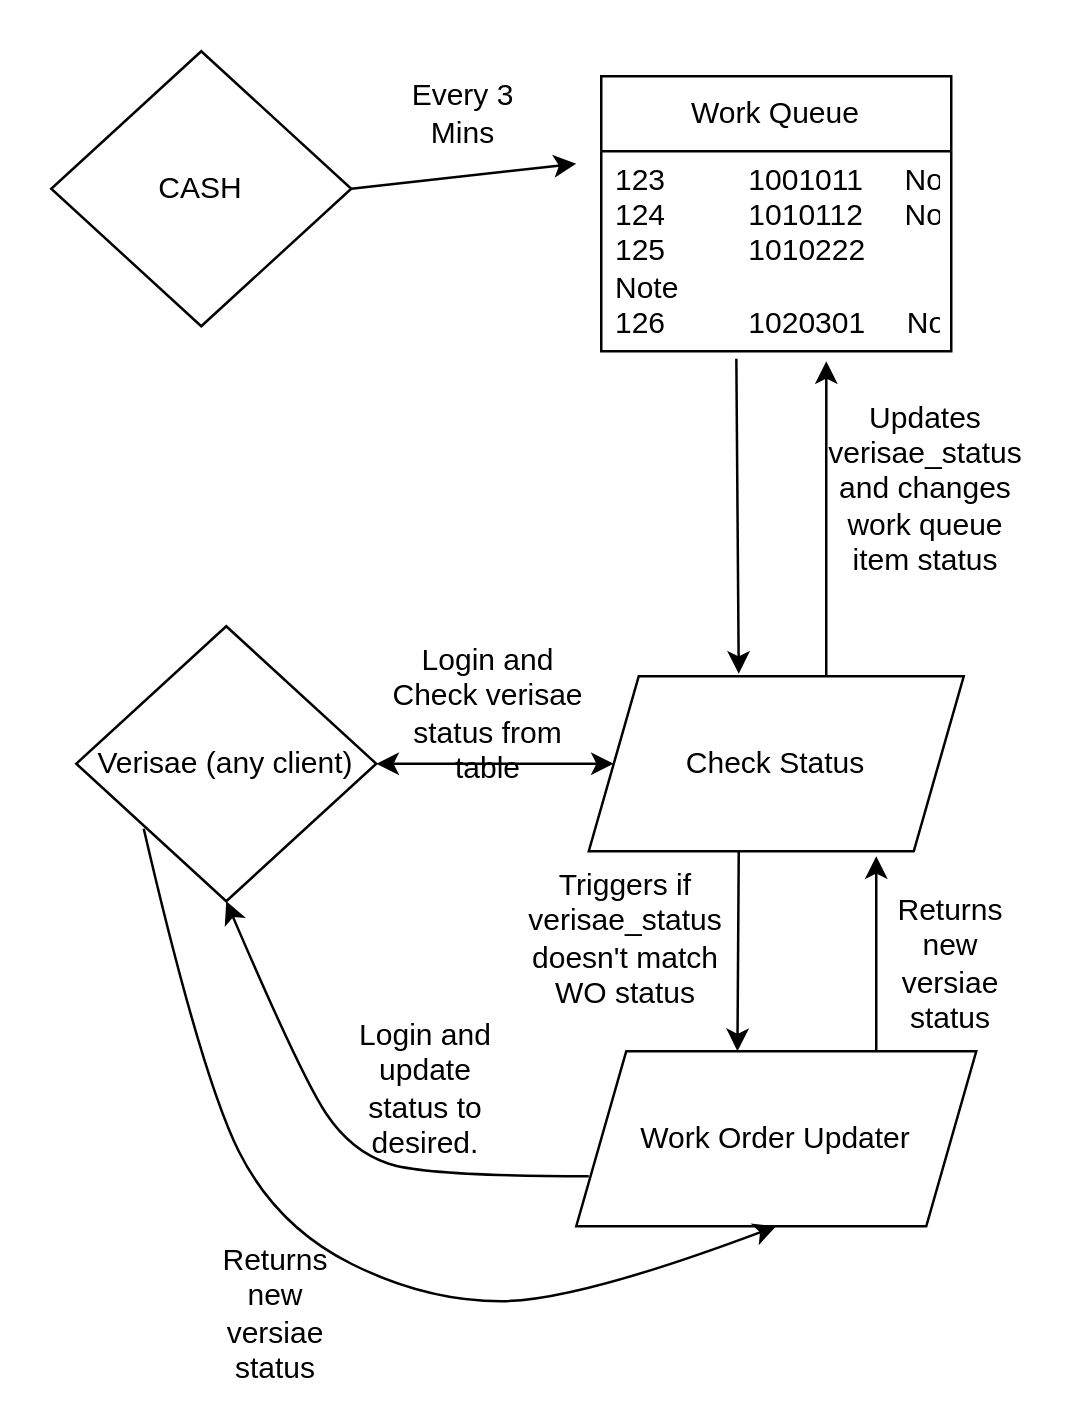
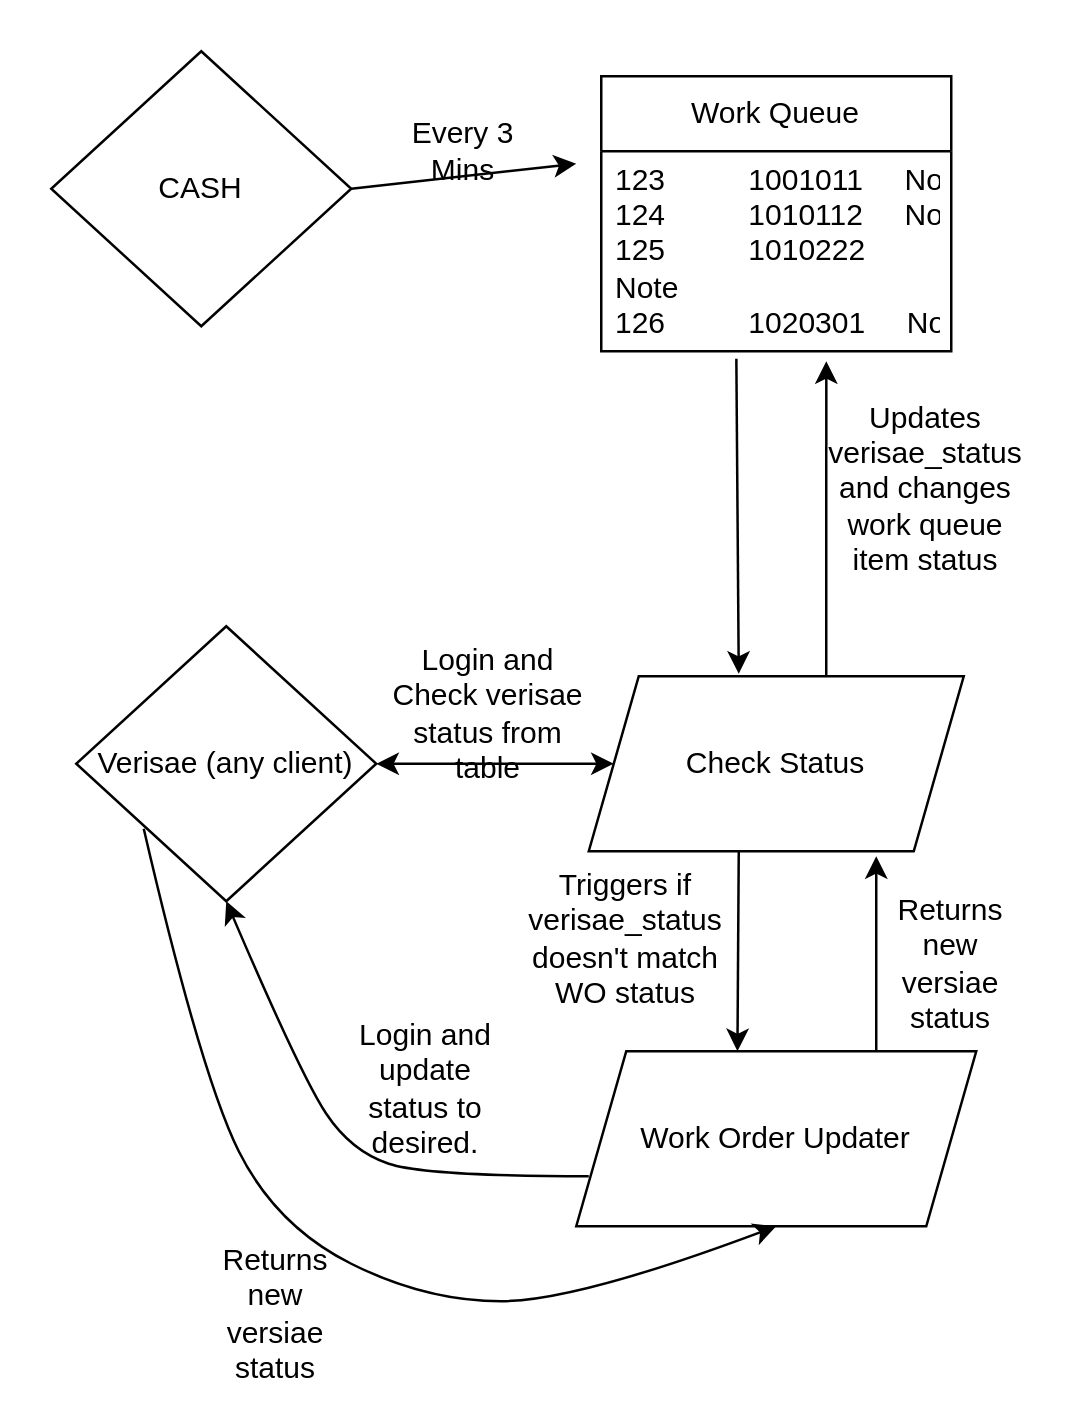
(464, 114) -> (464, 151)
